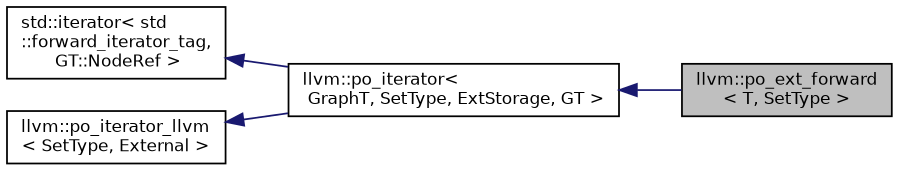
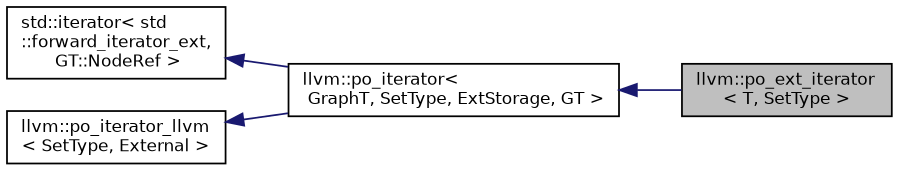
(116, 43) -> (116, 43)
(787, 90) -> (787, 90)
